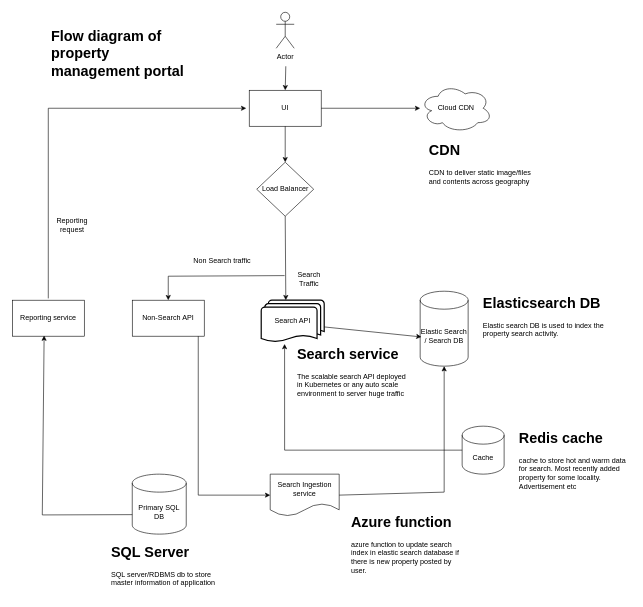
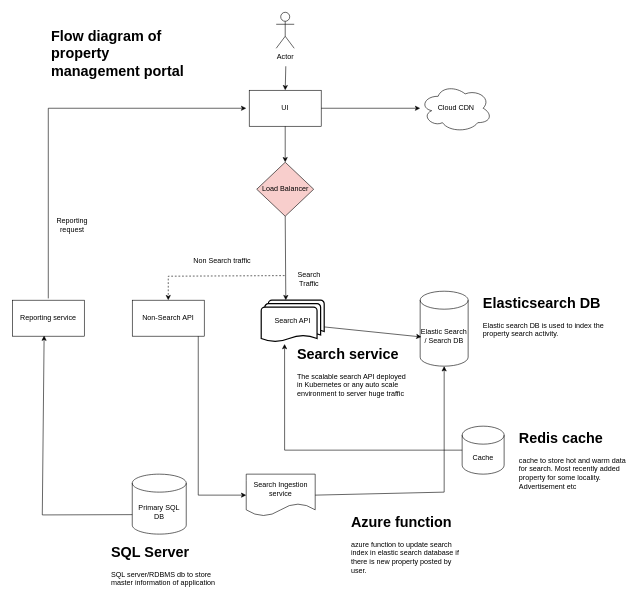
(483, 165) -> none
(285, 189) -> (285, 189)
(215, 276) -> (215, 276)
(305, 495) -> (281, 495)
